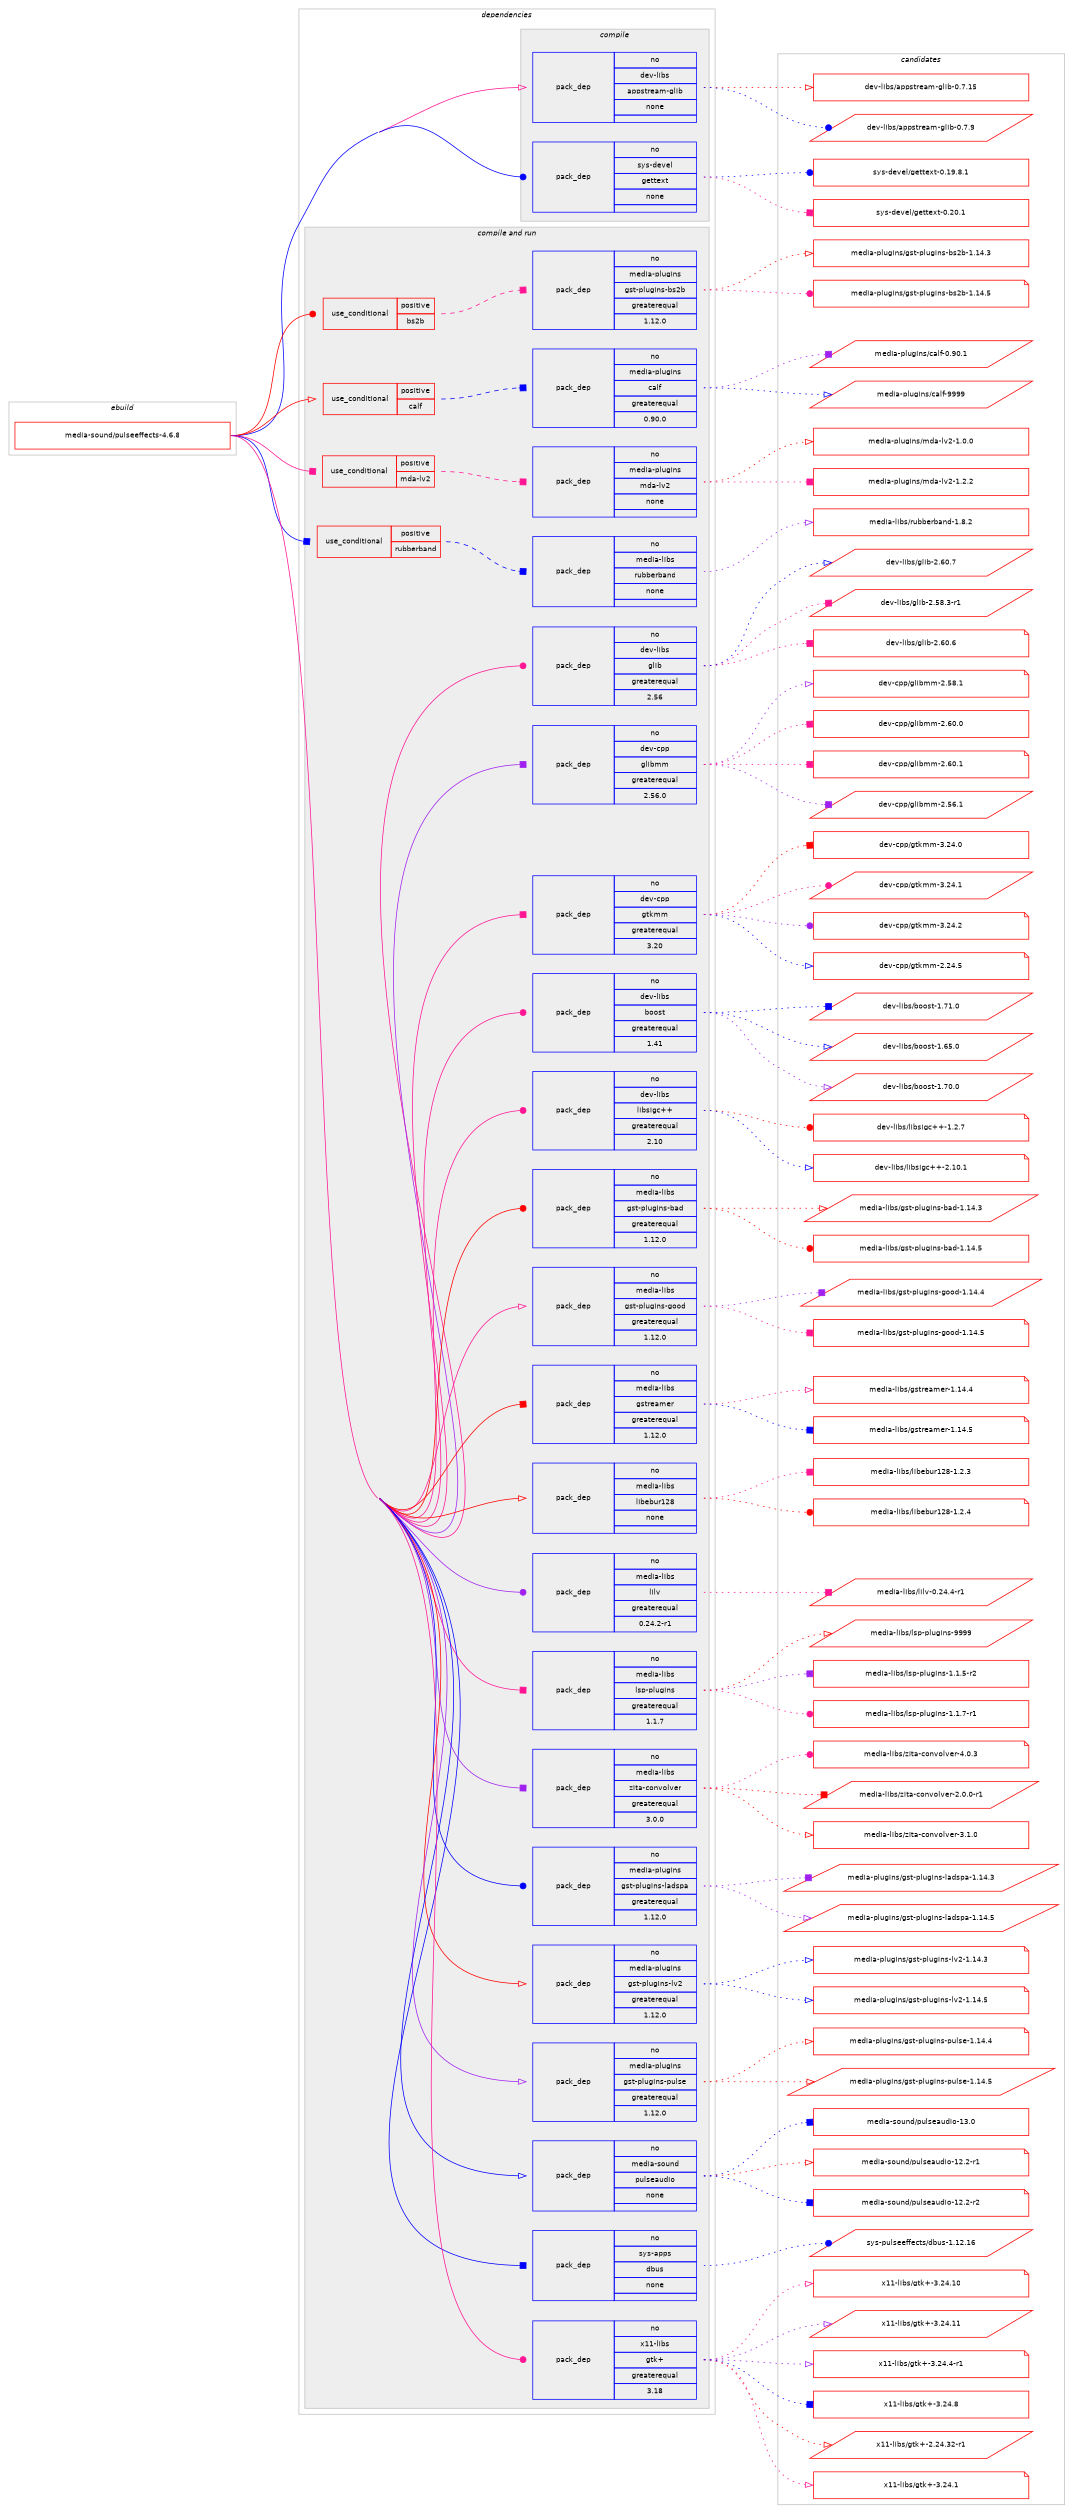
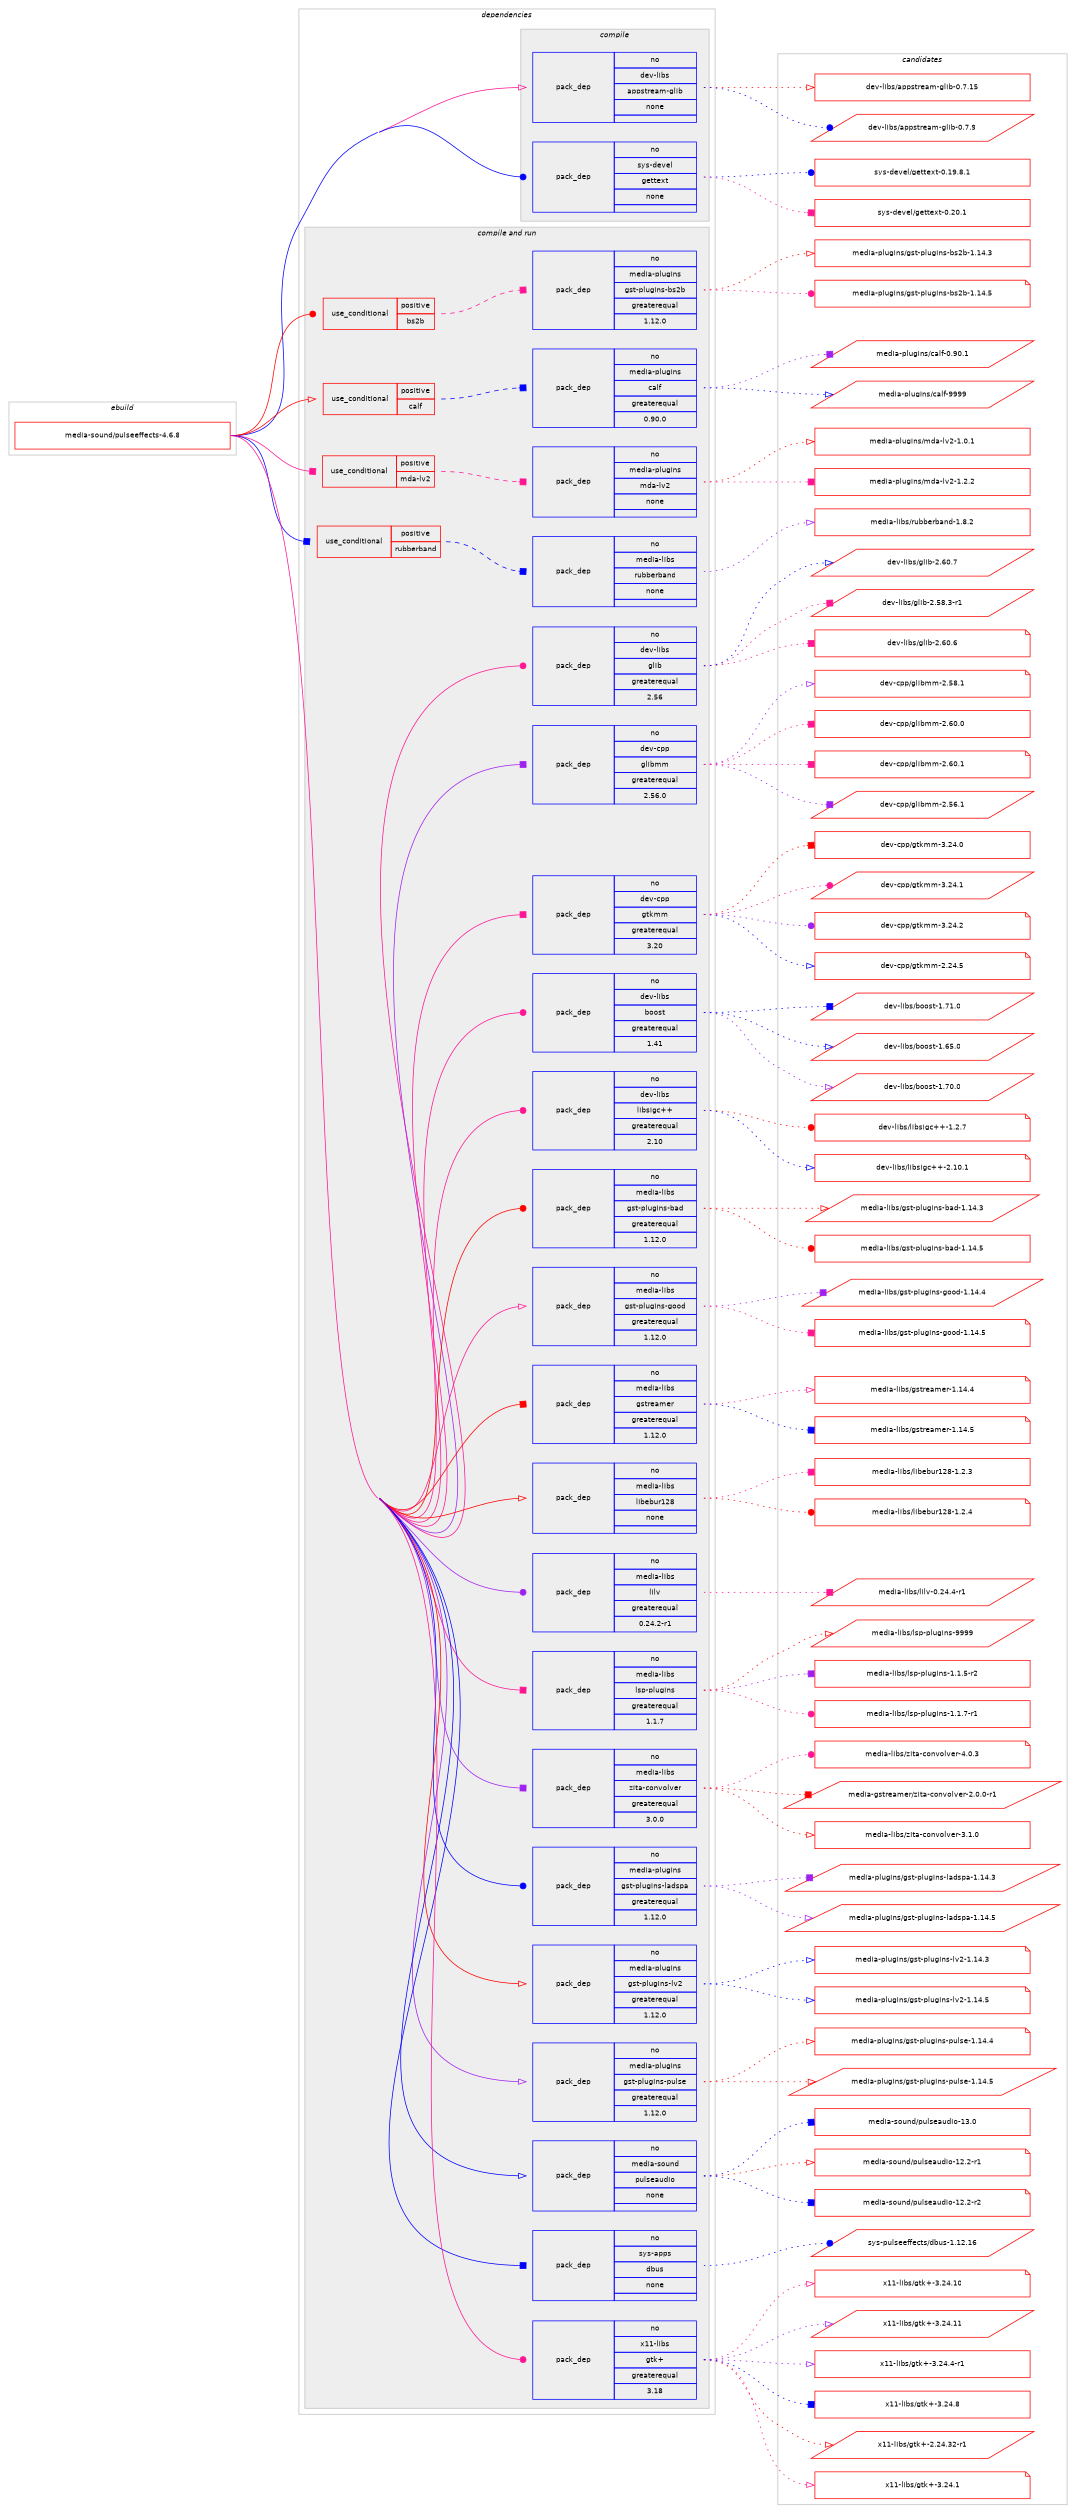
(921, 442) -> (923, 442)
(921, 1795) -> (923, 1795)
(921, 2364) -> (923, 2364)
